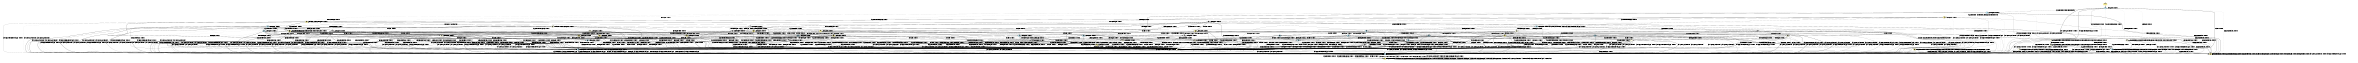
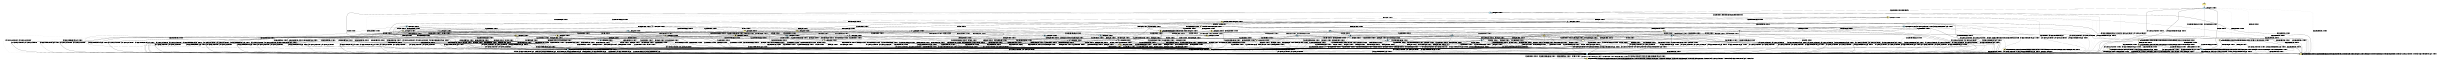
(198, 47) -> (651, 38)
